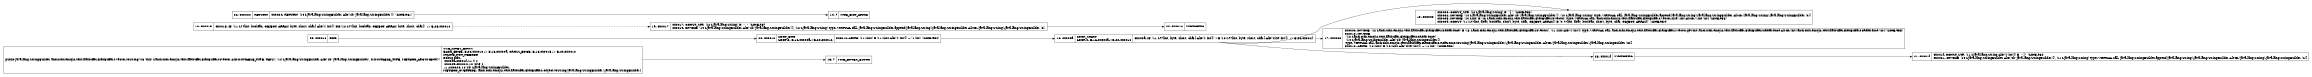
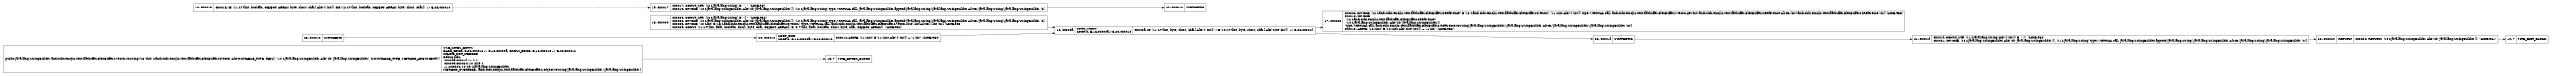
(1391, 9) -> (1050, 27)
(854, 15) -> (2532, 39)
(333, 38) -> (333, 38)
none -> (2311, 39)
